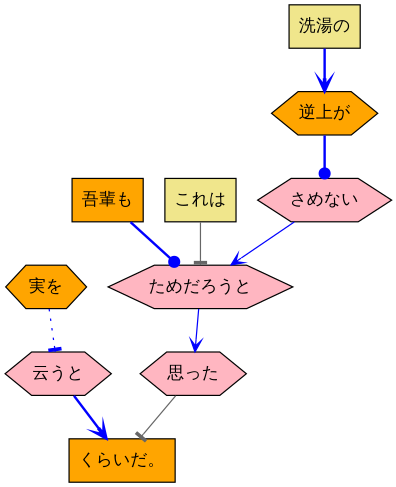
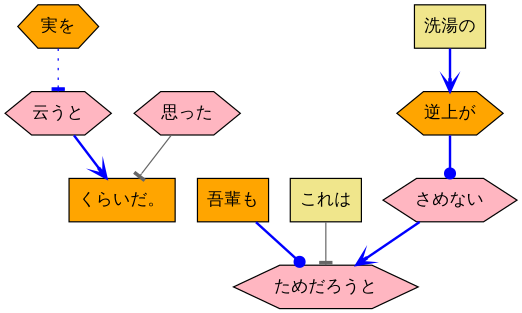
(268, 240) -> (393, 240)
(197, 324) -> none
